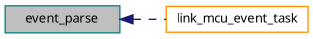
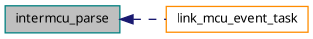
(63, 19) -> (63, 19)
